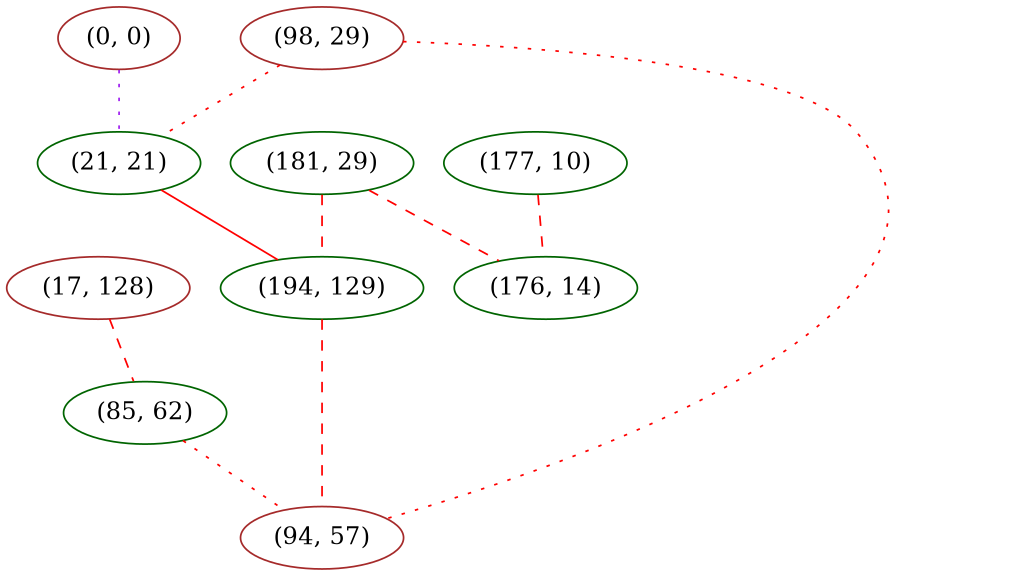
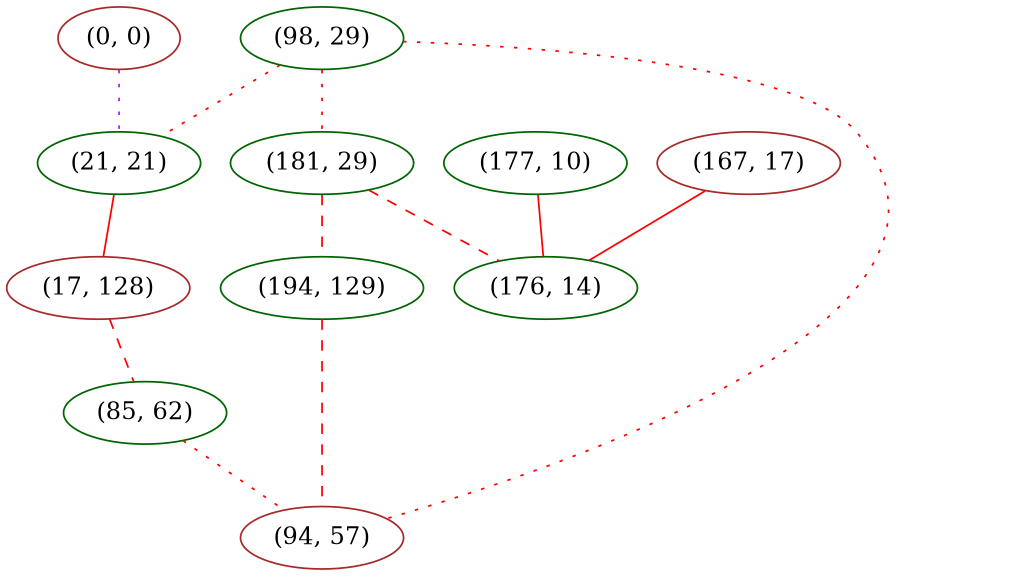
(322, 38) -> (322, 38)
none -> (322, 101)
none -> (749, 163)
(220, 225) -> (109, 226)
(541, 226) -> (541, 226)
